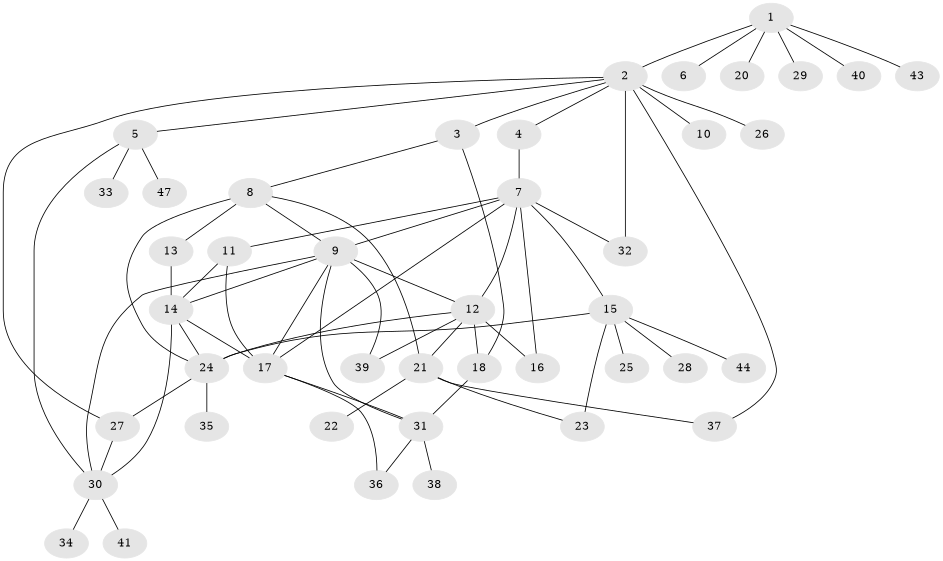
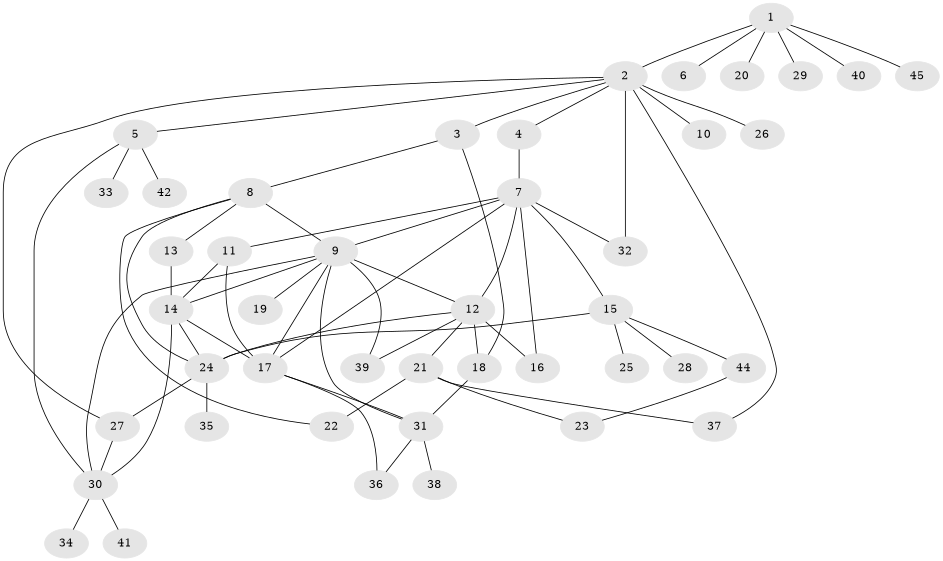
(917, 76) -> (917, 76)
(165, 193) -> (165, 193)
(374, 247) -> (130, 332)
none -> (260, 310)
(594, 368) -> (665, 401)
